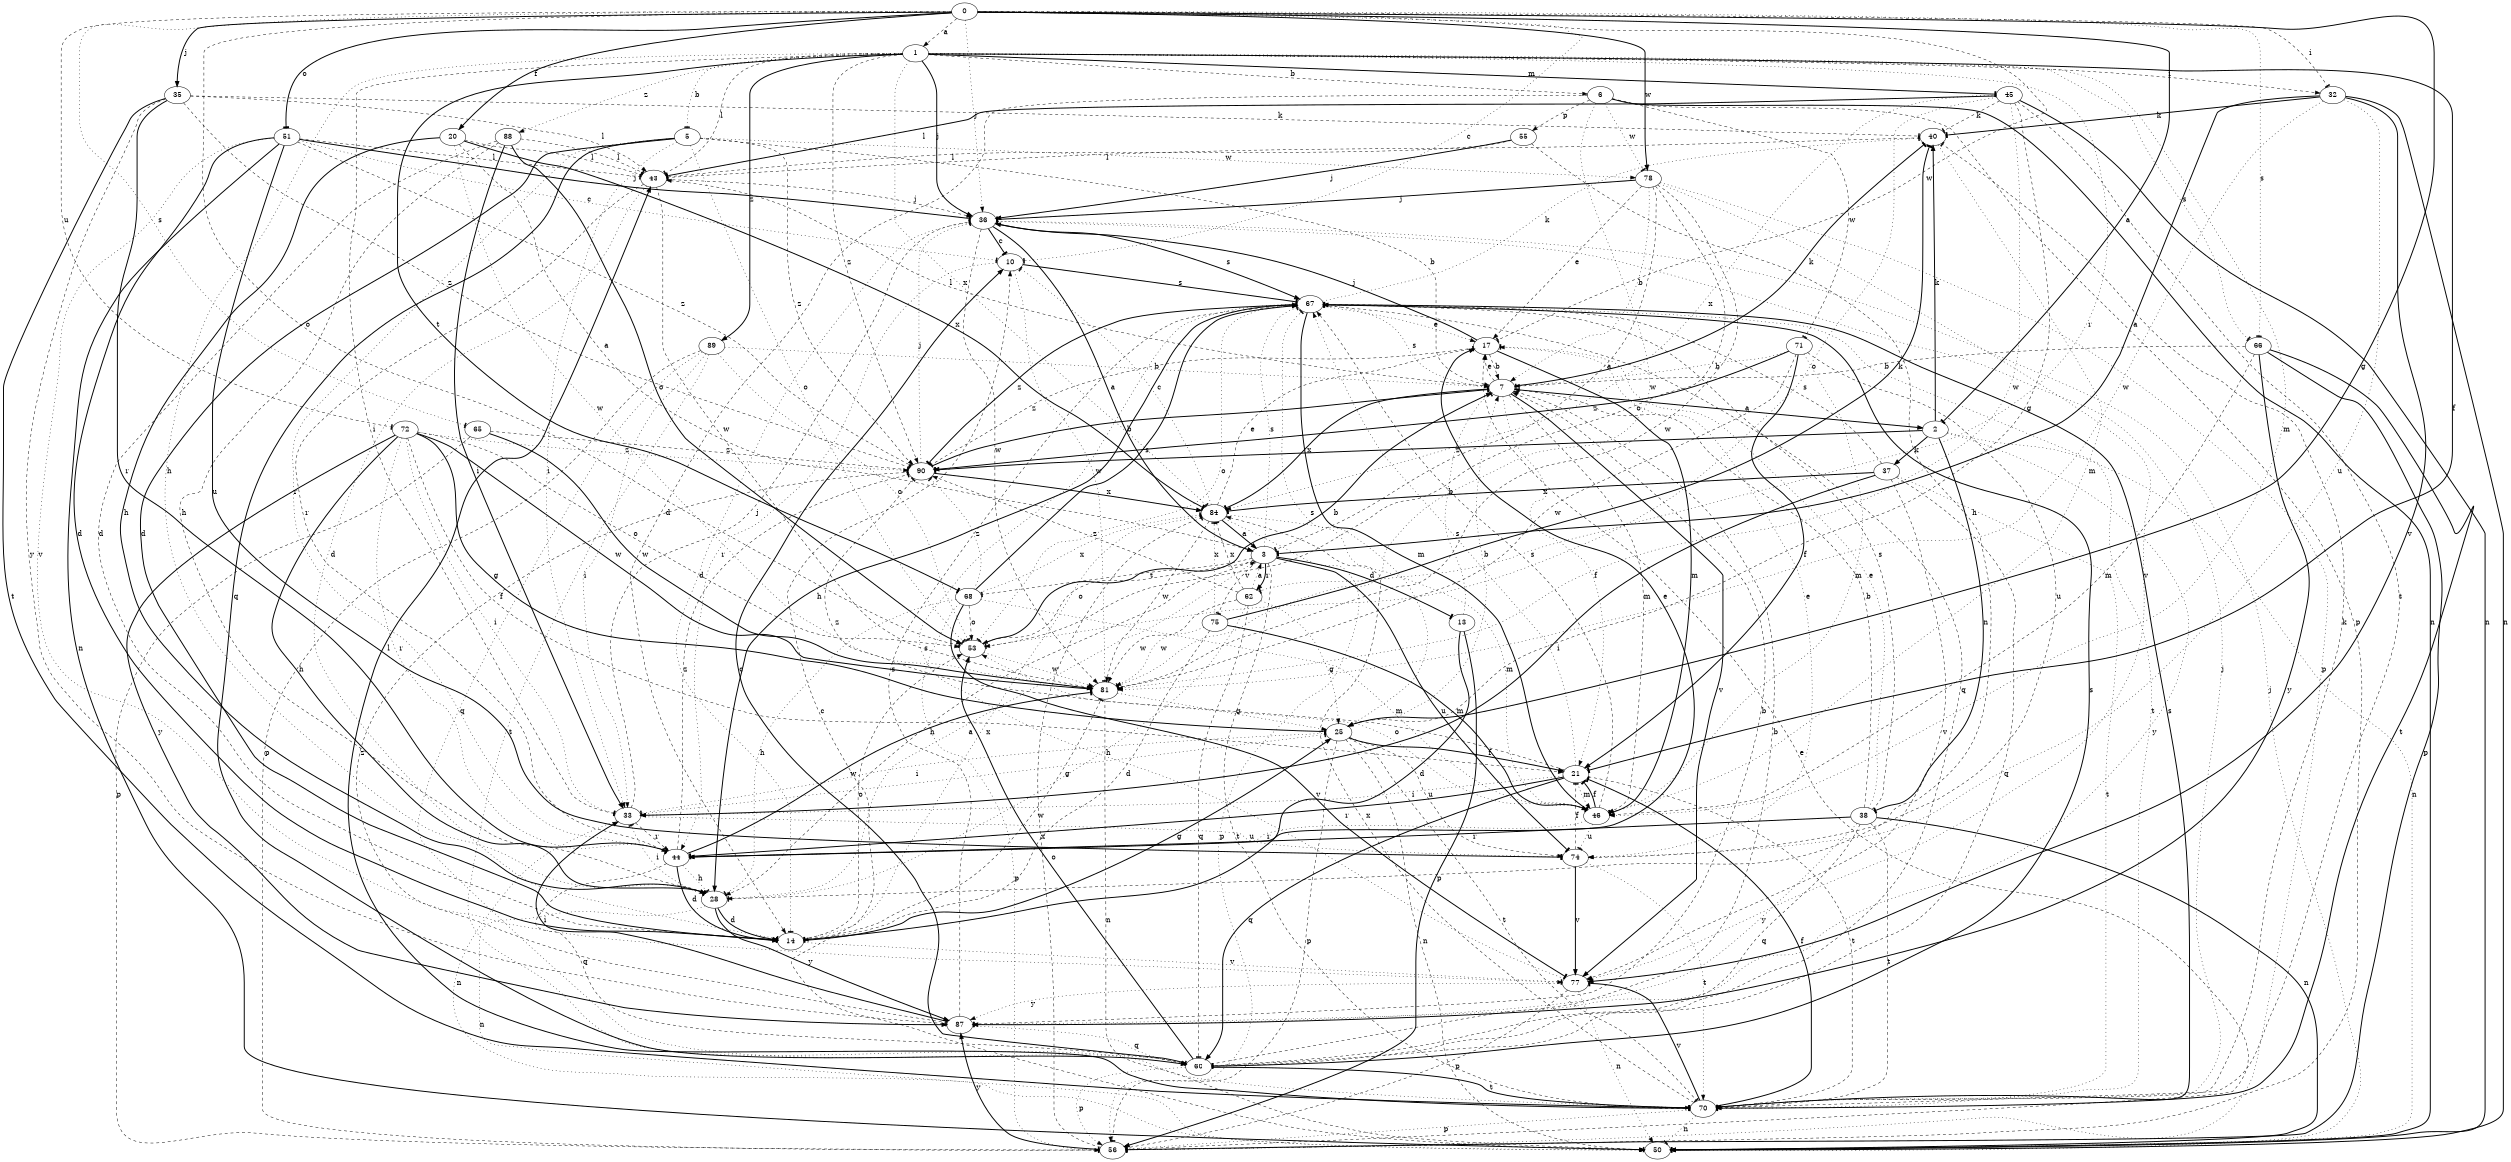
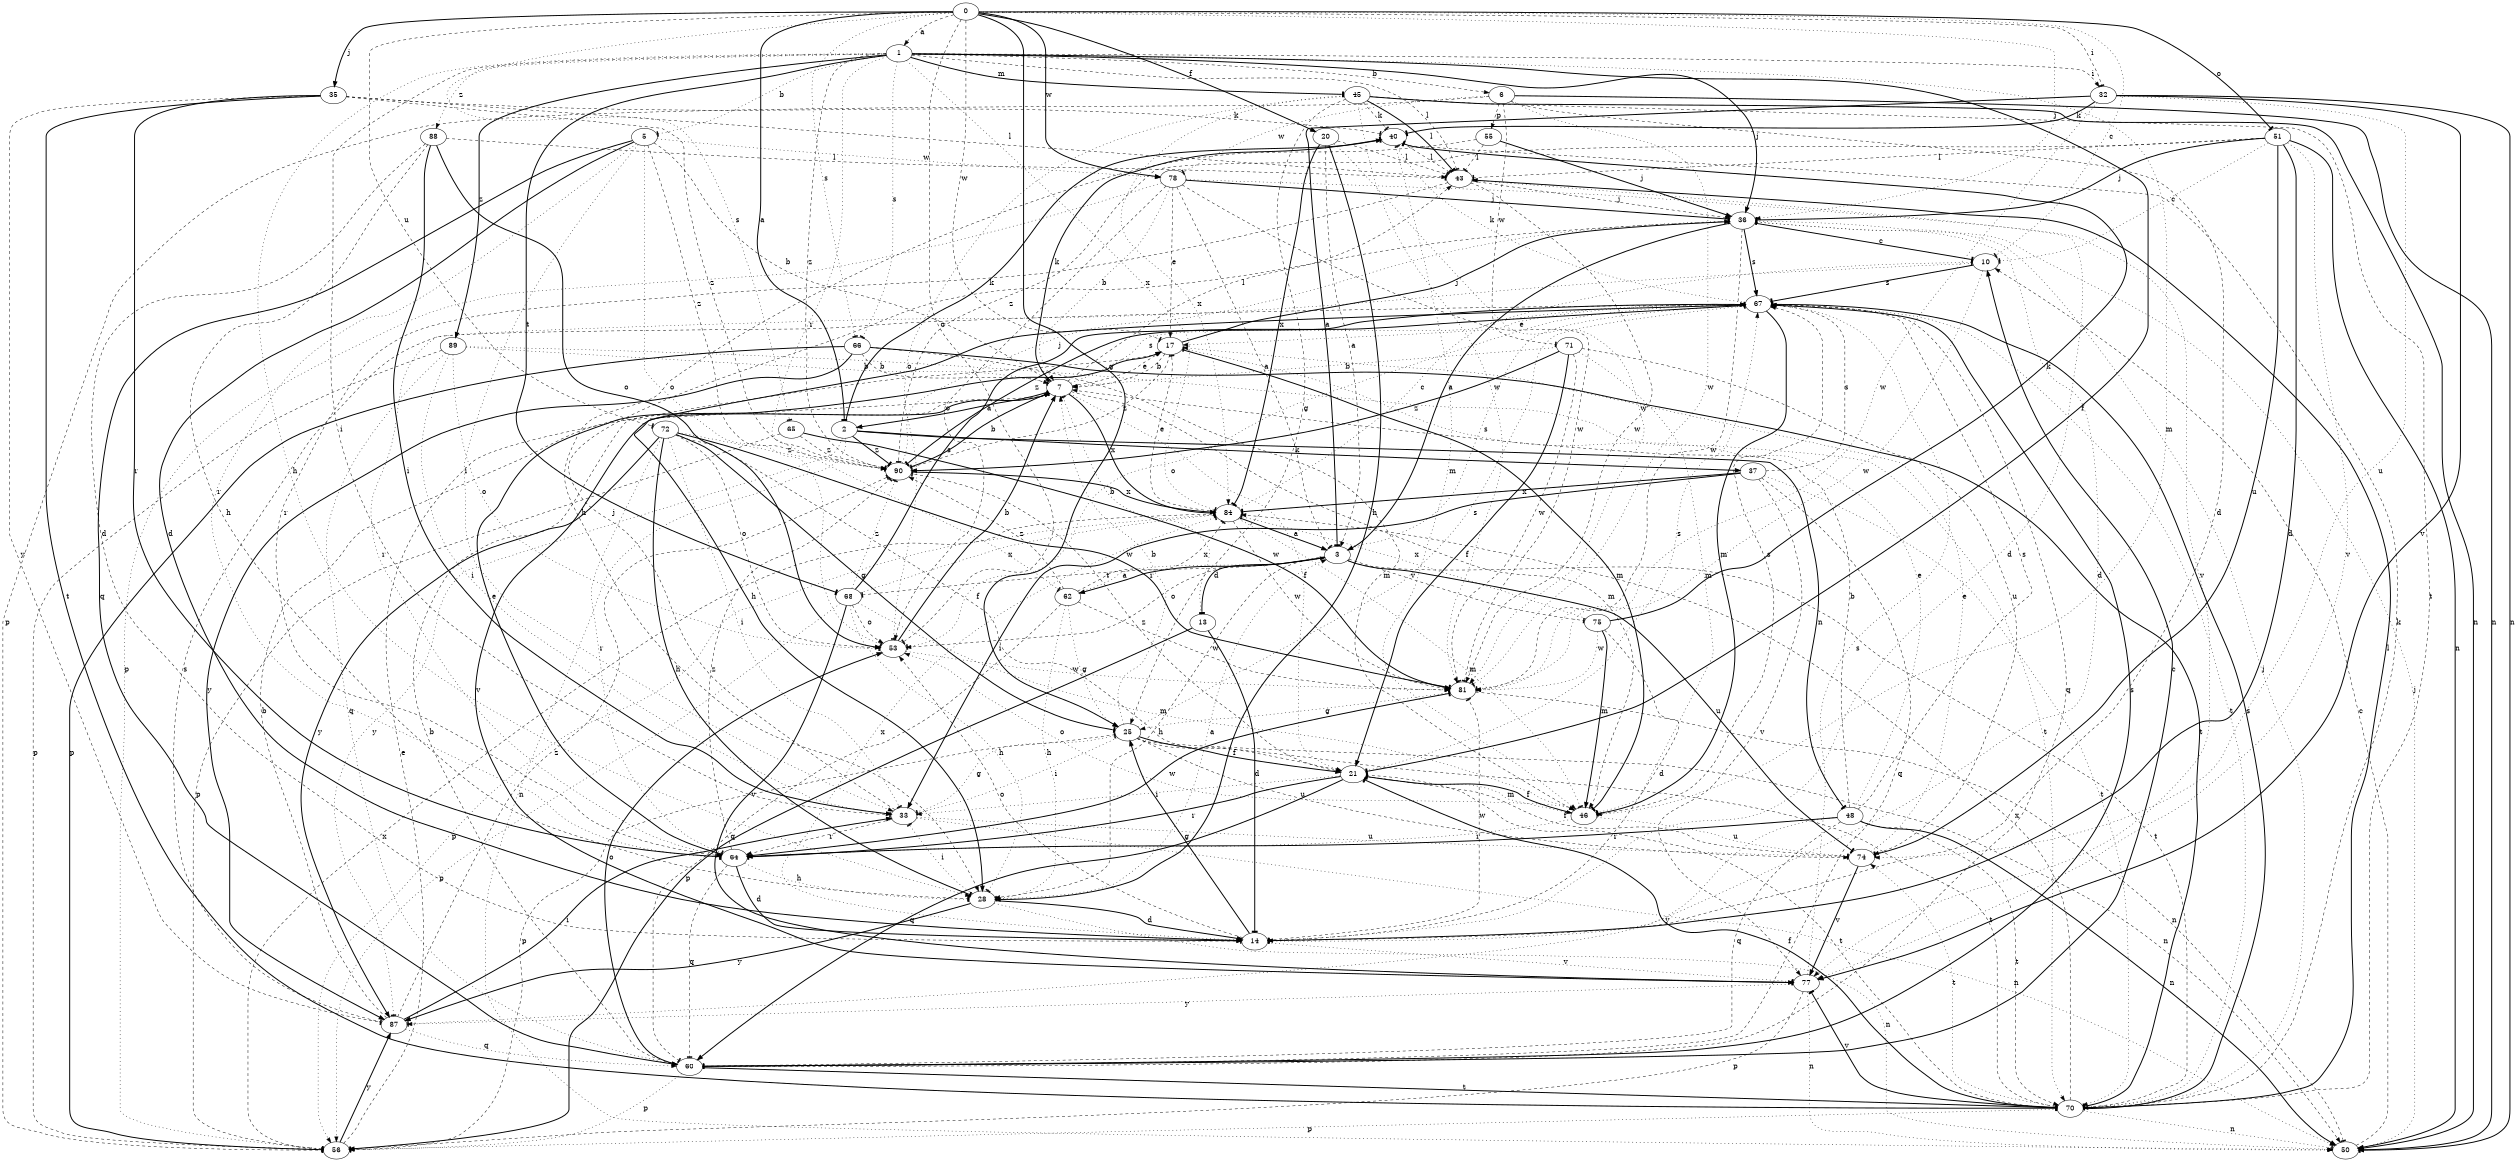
(1864, 816) -> (1850, 816)
(676, 858) -> (734, 858)
(1696, 952) -> (1952, 1011)
